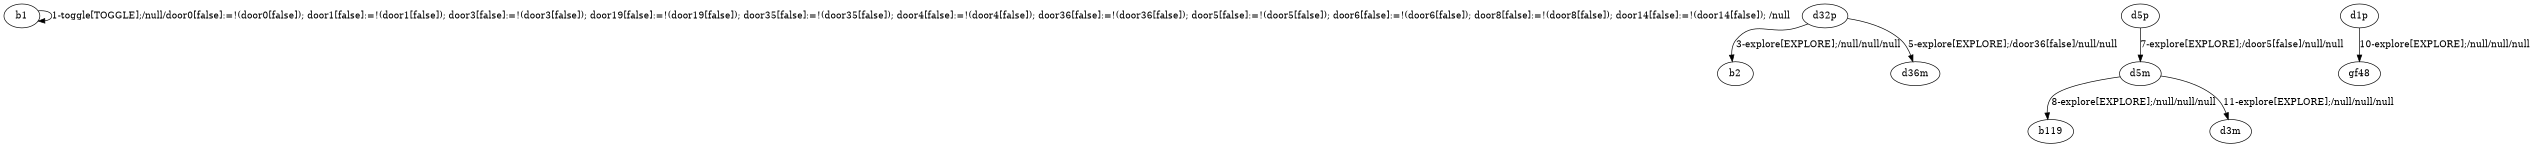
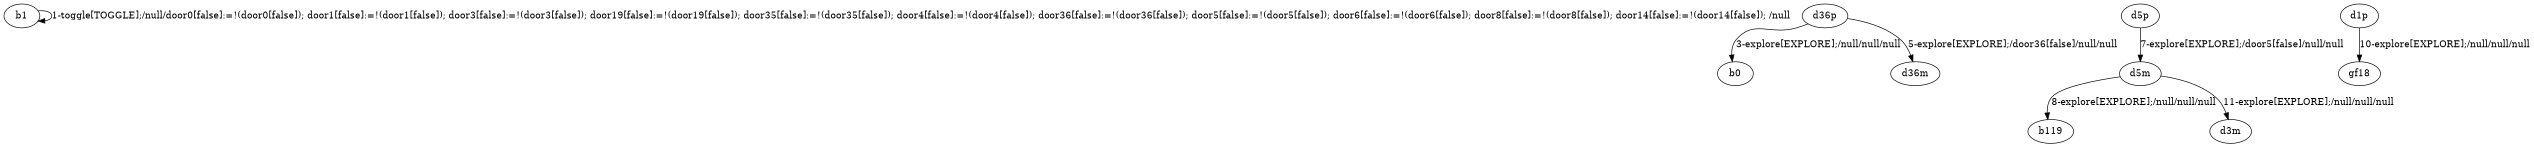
(1825, 16) -> (1825, 16)
(1735, 74) -> (1735, 74)
(2359, 74) -> (2359, 74)
